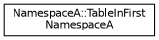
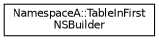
(79, 20) -> (79, 20)
